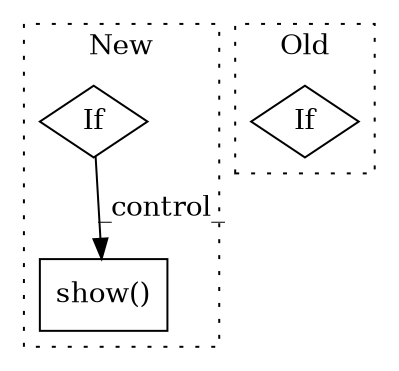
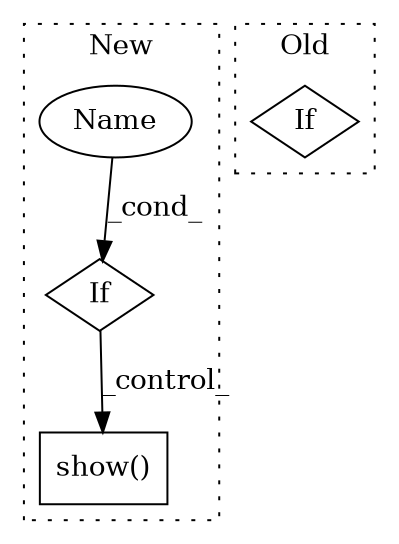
none -> (116, 122)
